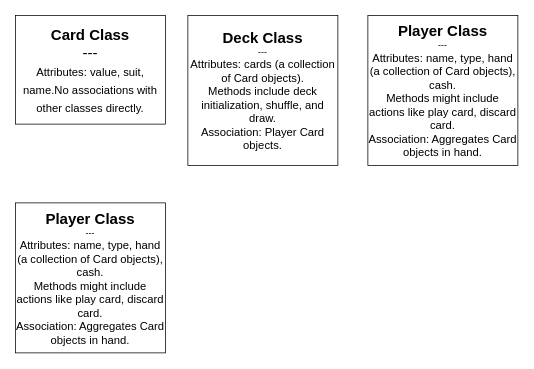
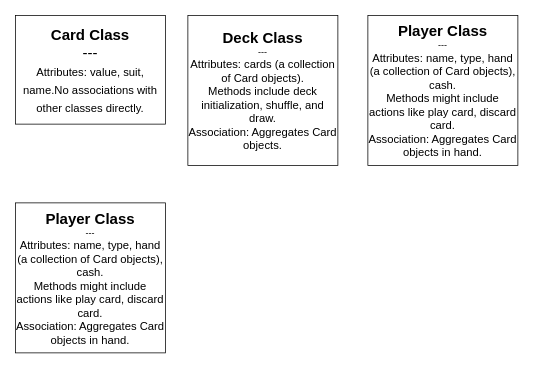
(263, 90) -> (263, 90)
